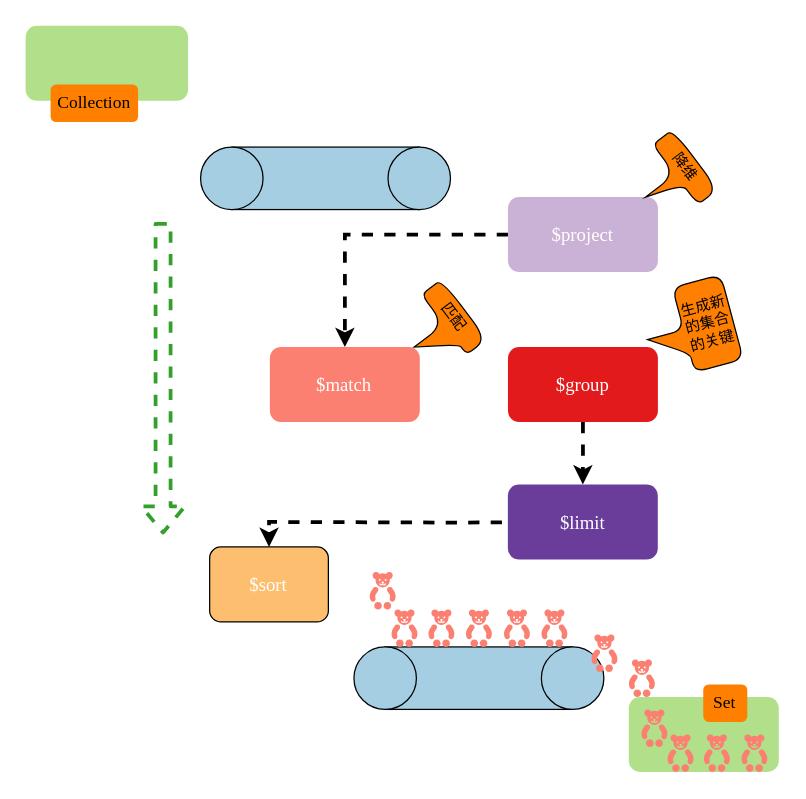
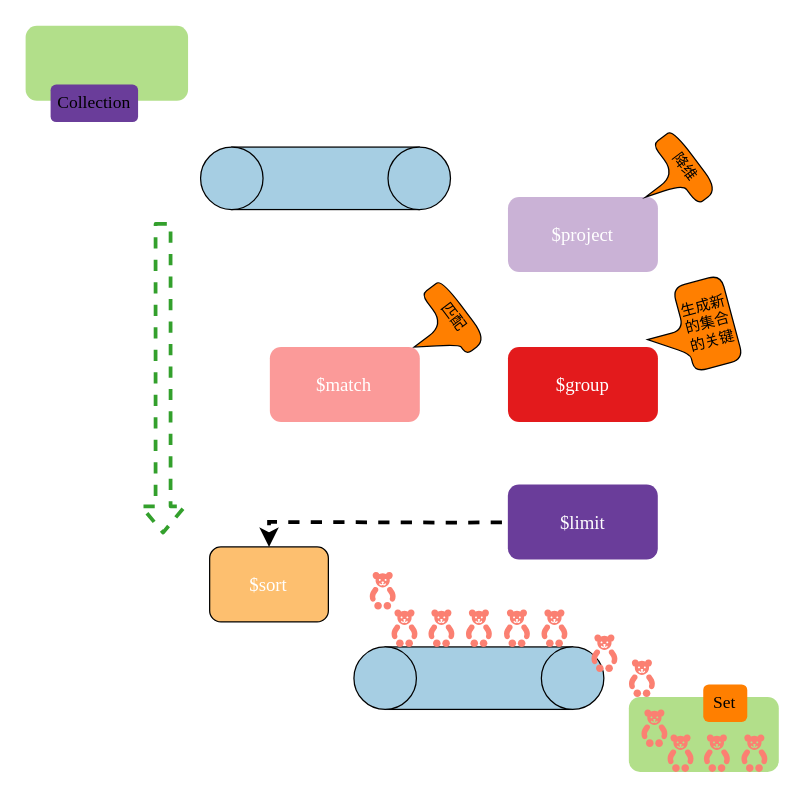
(94, 103) -> (94, 103)
(345, 325) -> none
(345, 384) -> (345, 384)
(583, 456) -> none
